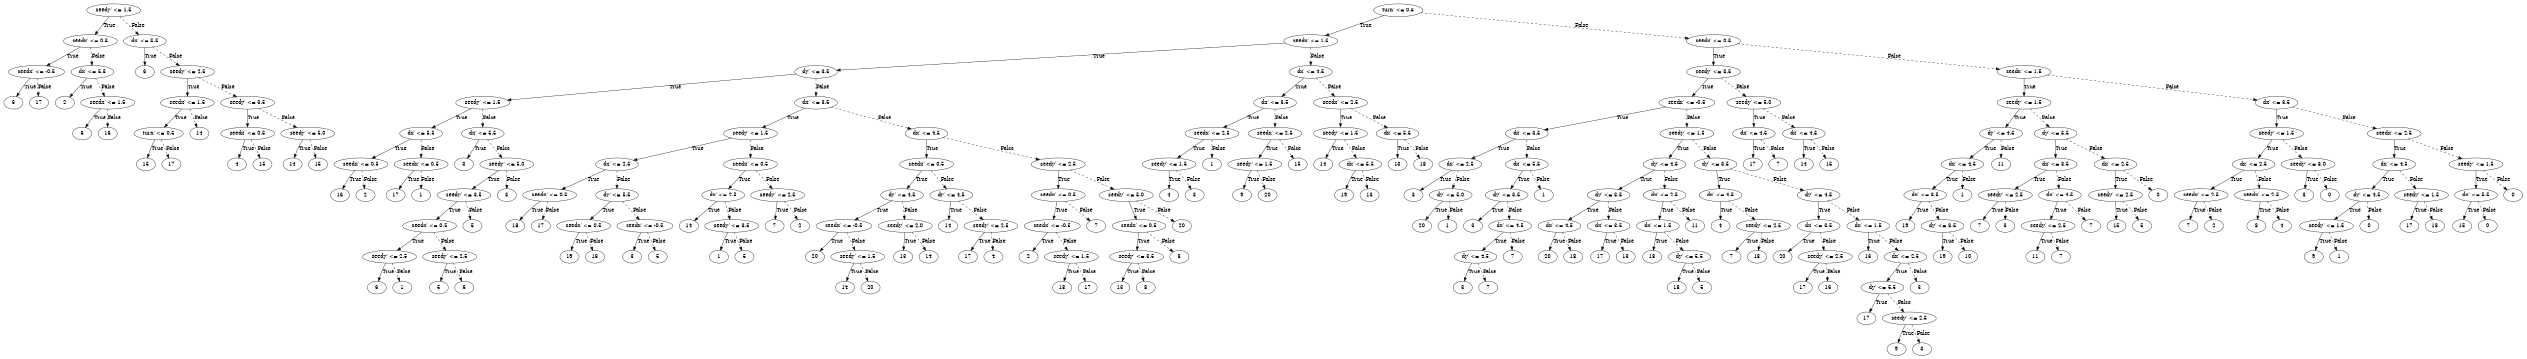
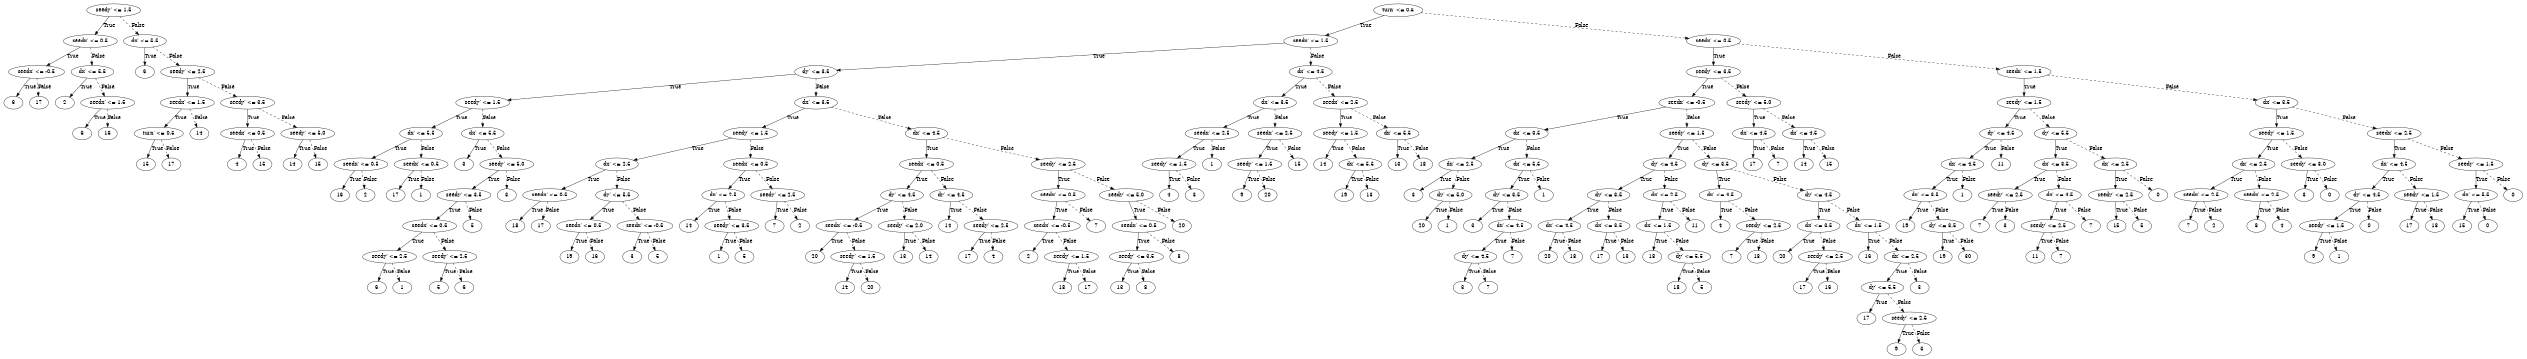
(1968, 257) -> (1968, 257)
